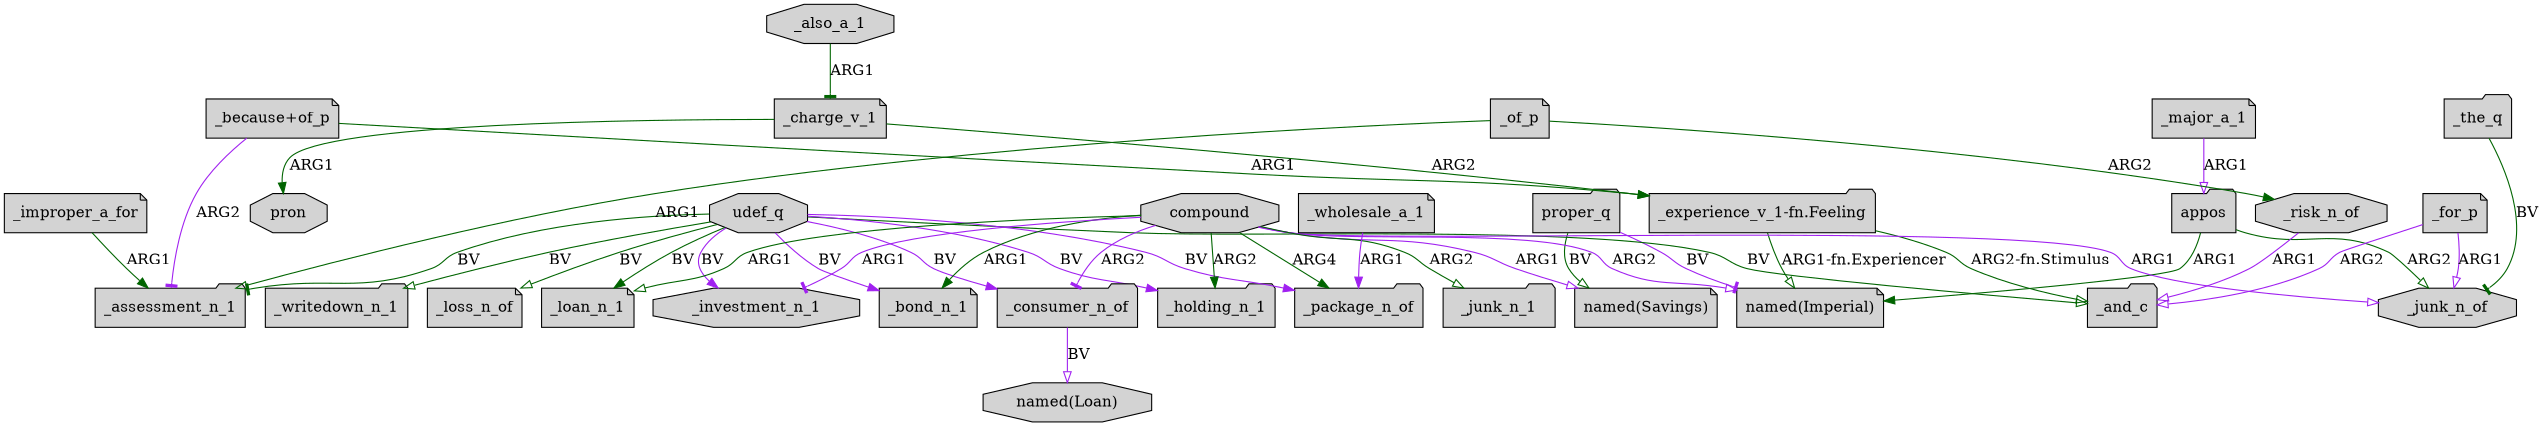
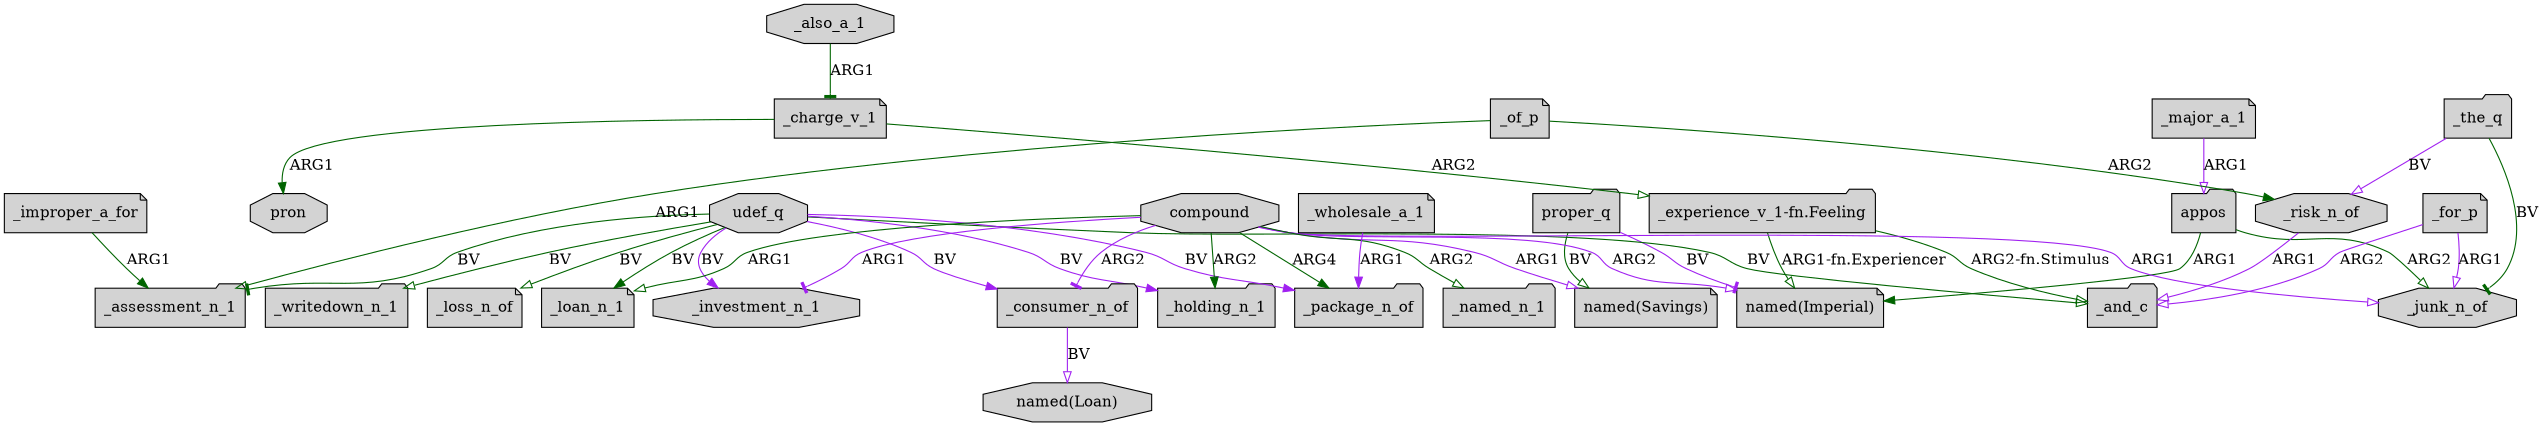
(272, 119) -> none
none -> (2404, 163)
(928, 308) -> none
(1499, 308) -> (1499, 308)
